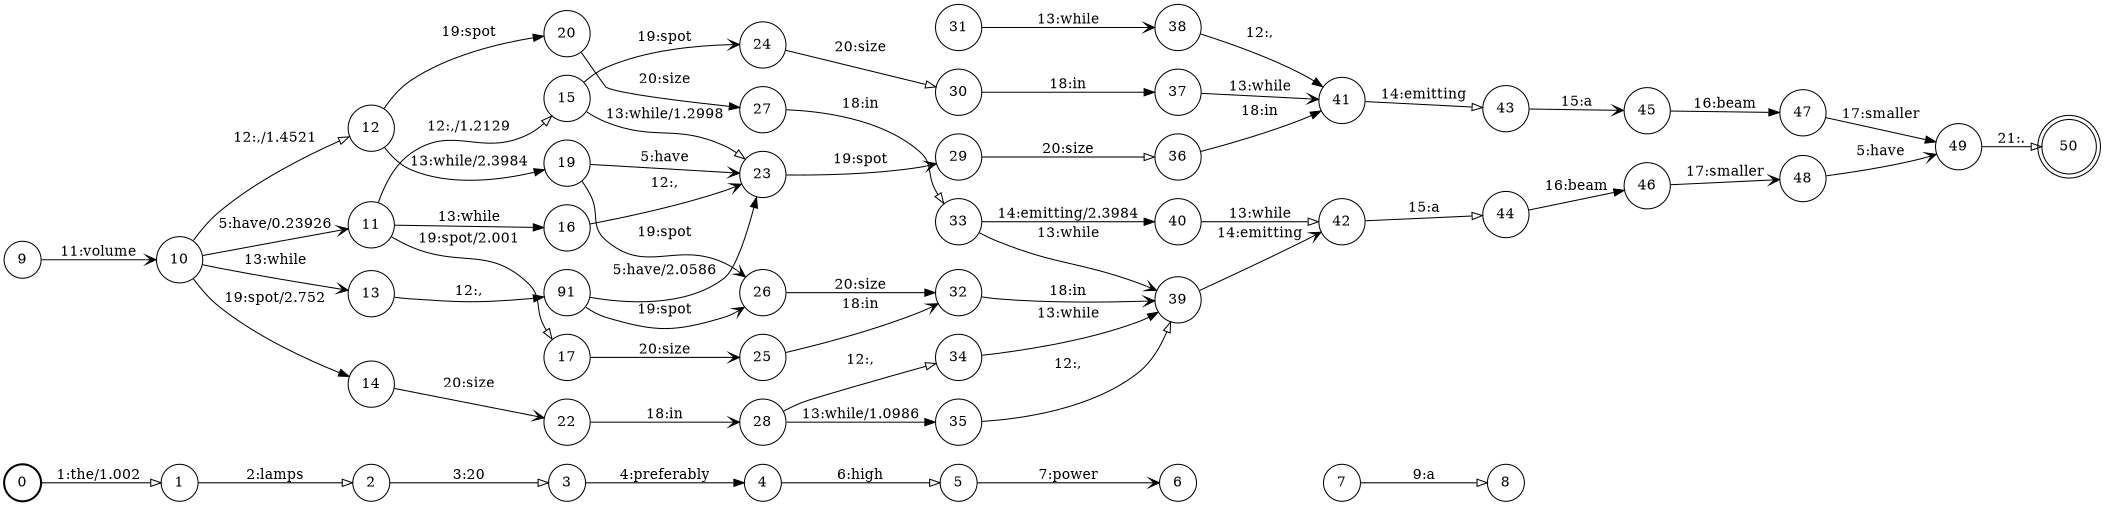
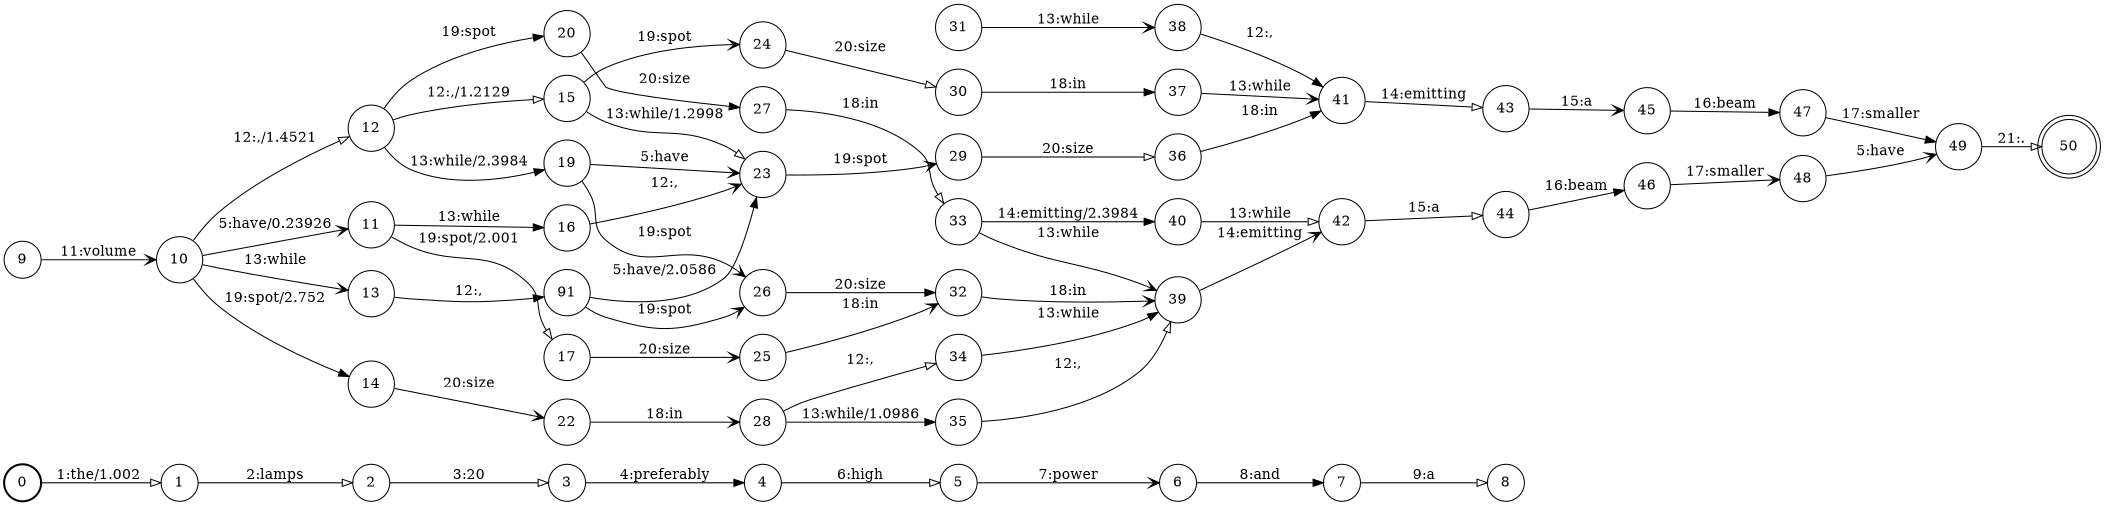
(449, 141) -> (463, 106)
none -> (1255, 483)
